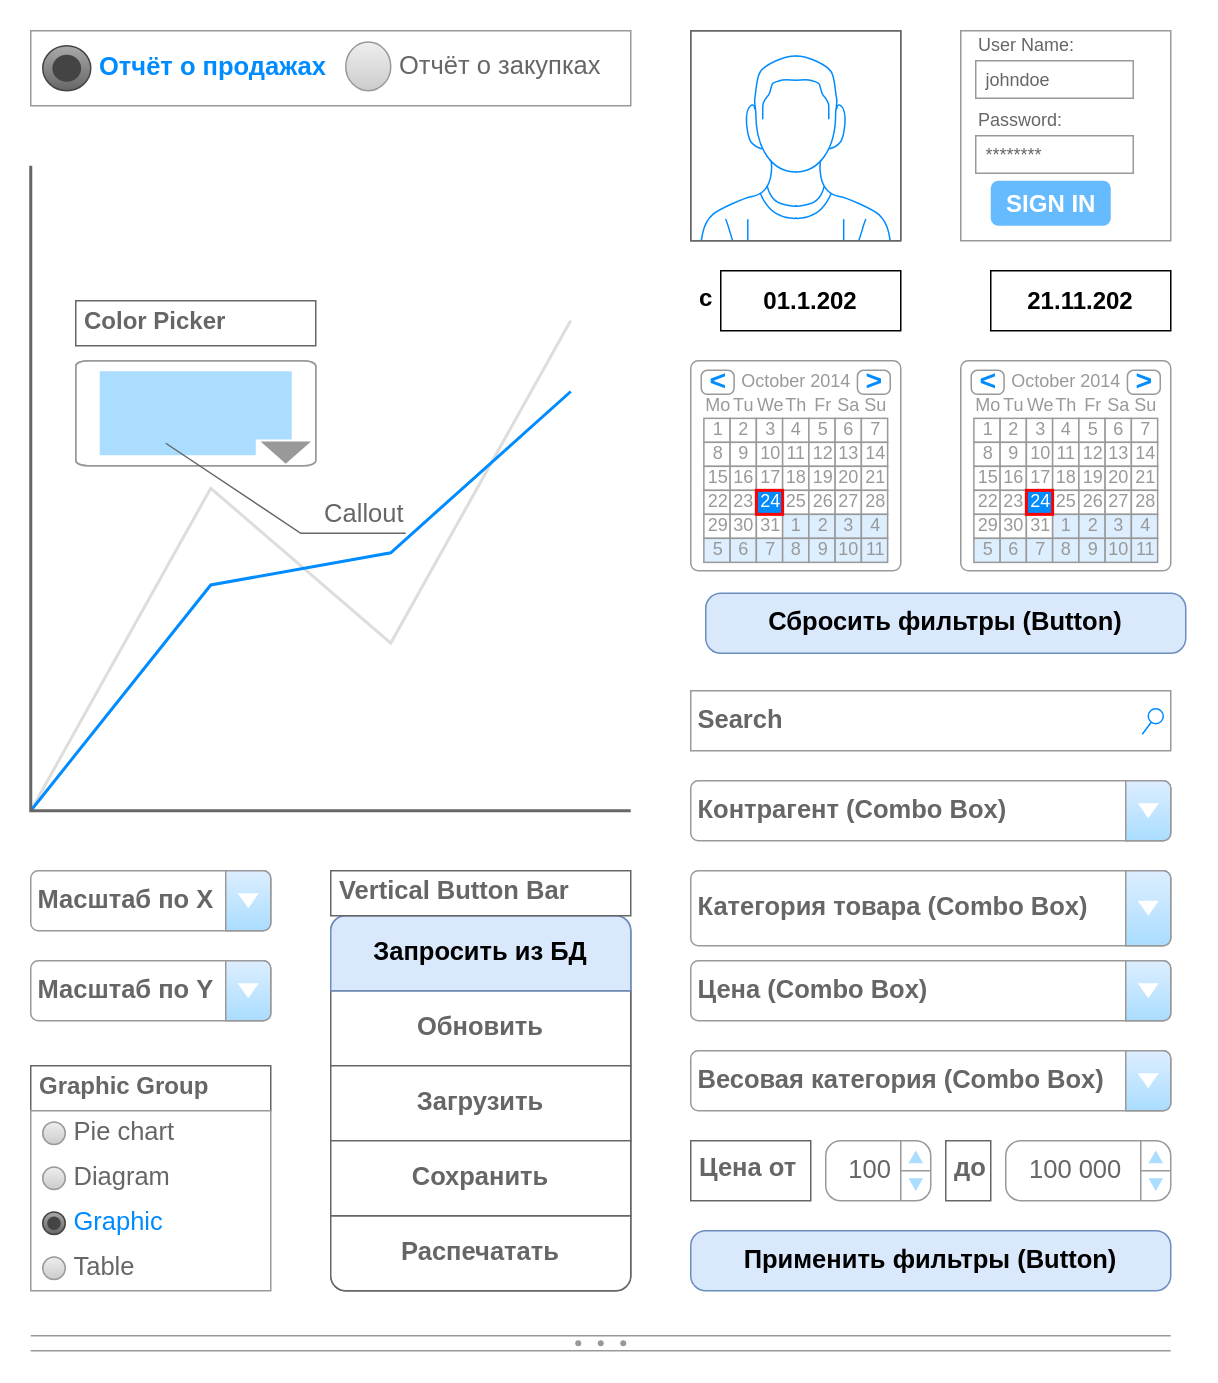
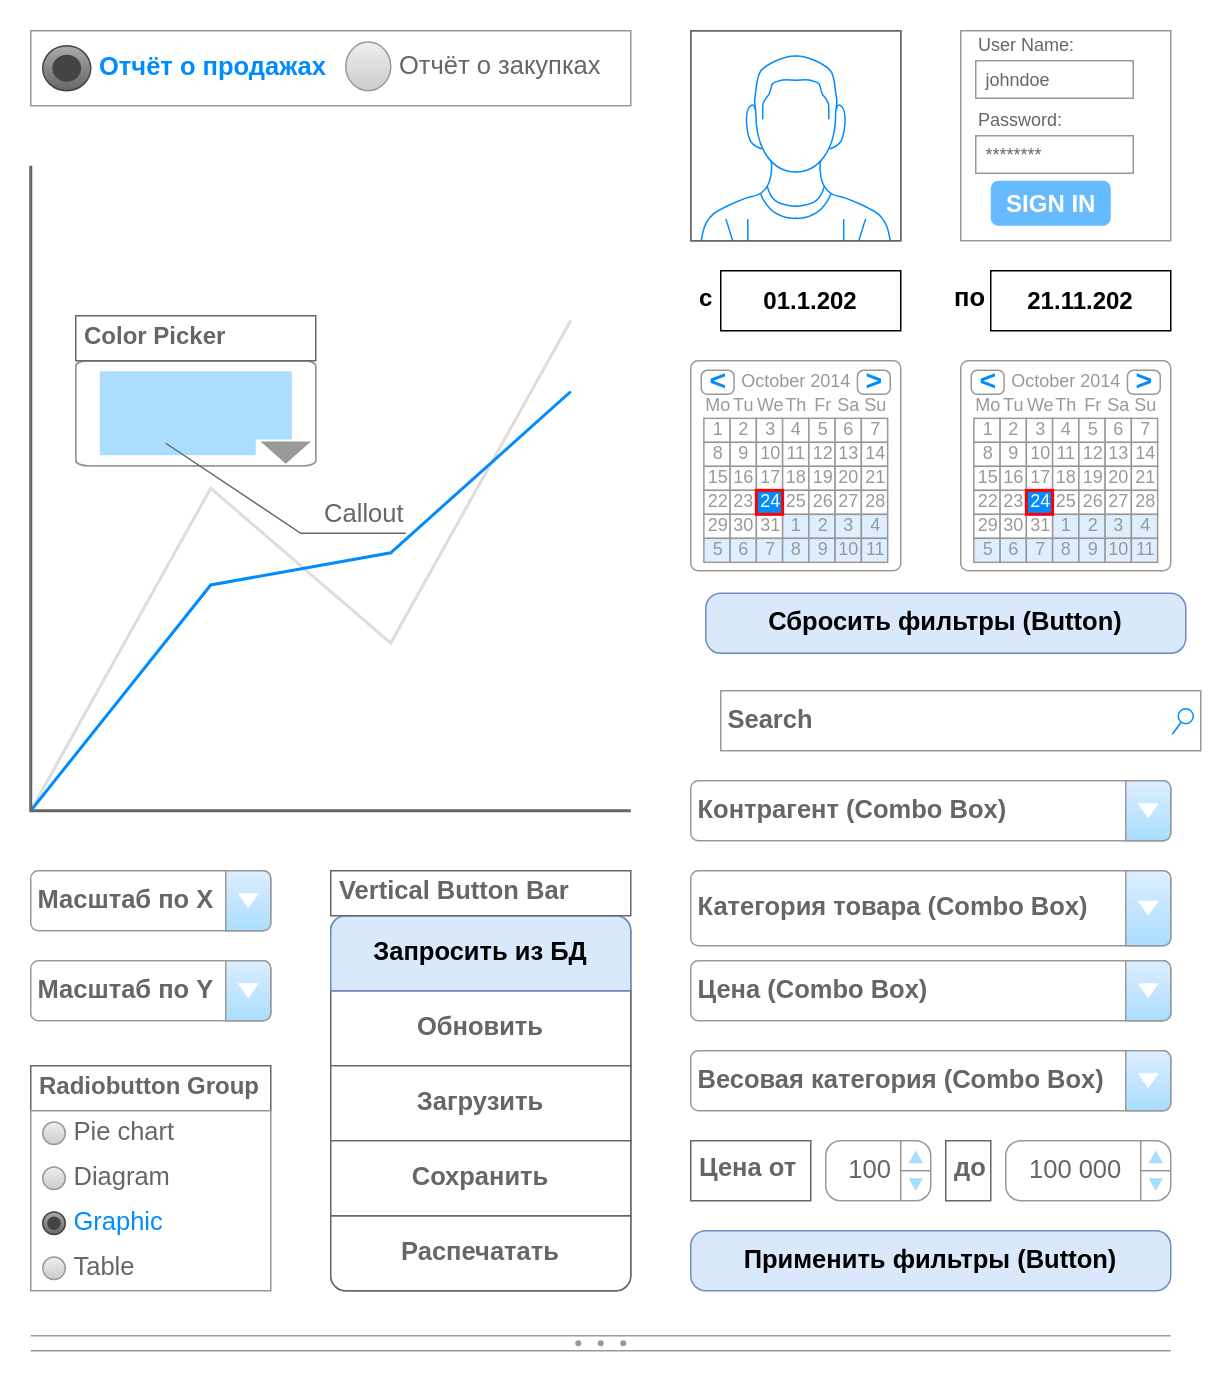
none -> (968, 301)
(196, 323) -> (196, 338)
(931, 721) -> (961, 721)
(126, 1087) -> (155, 1087)
